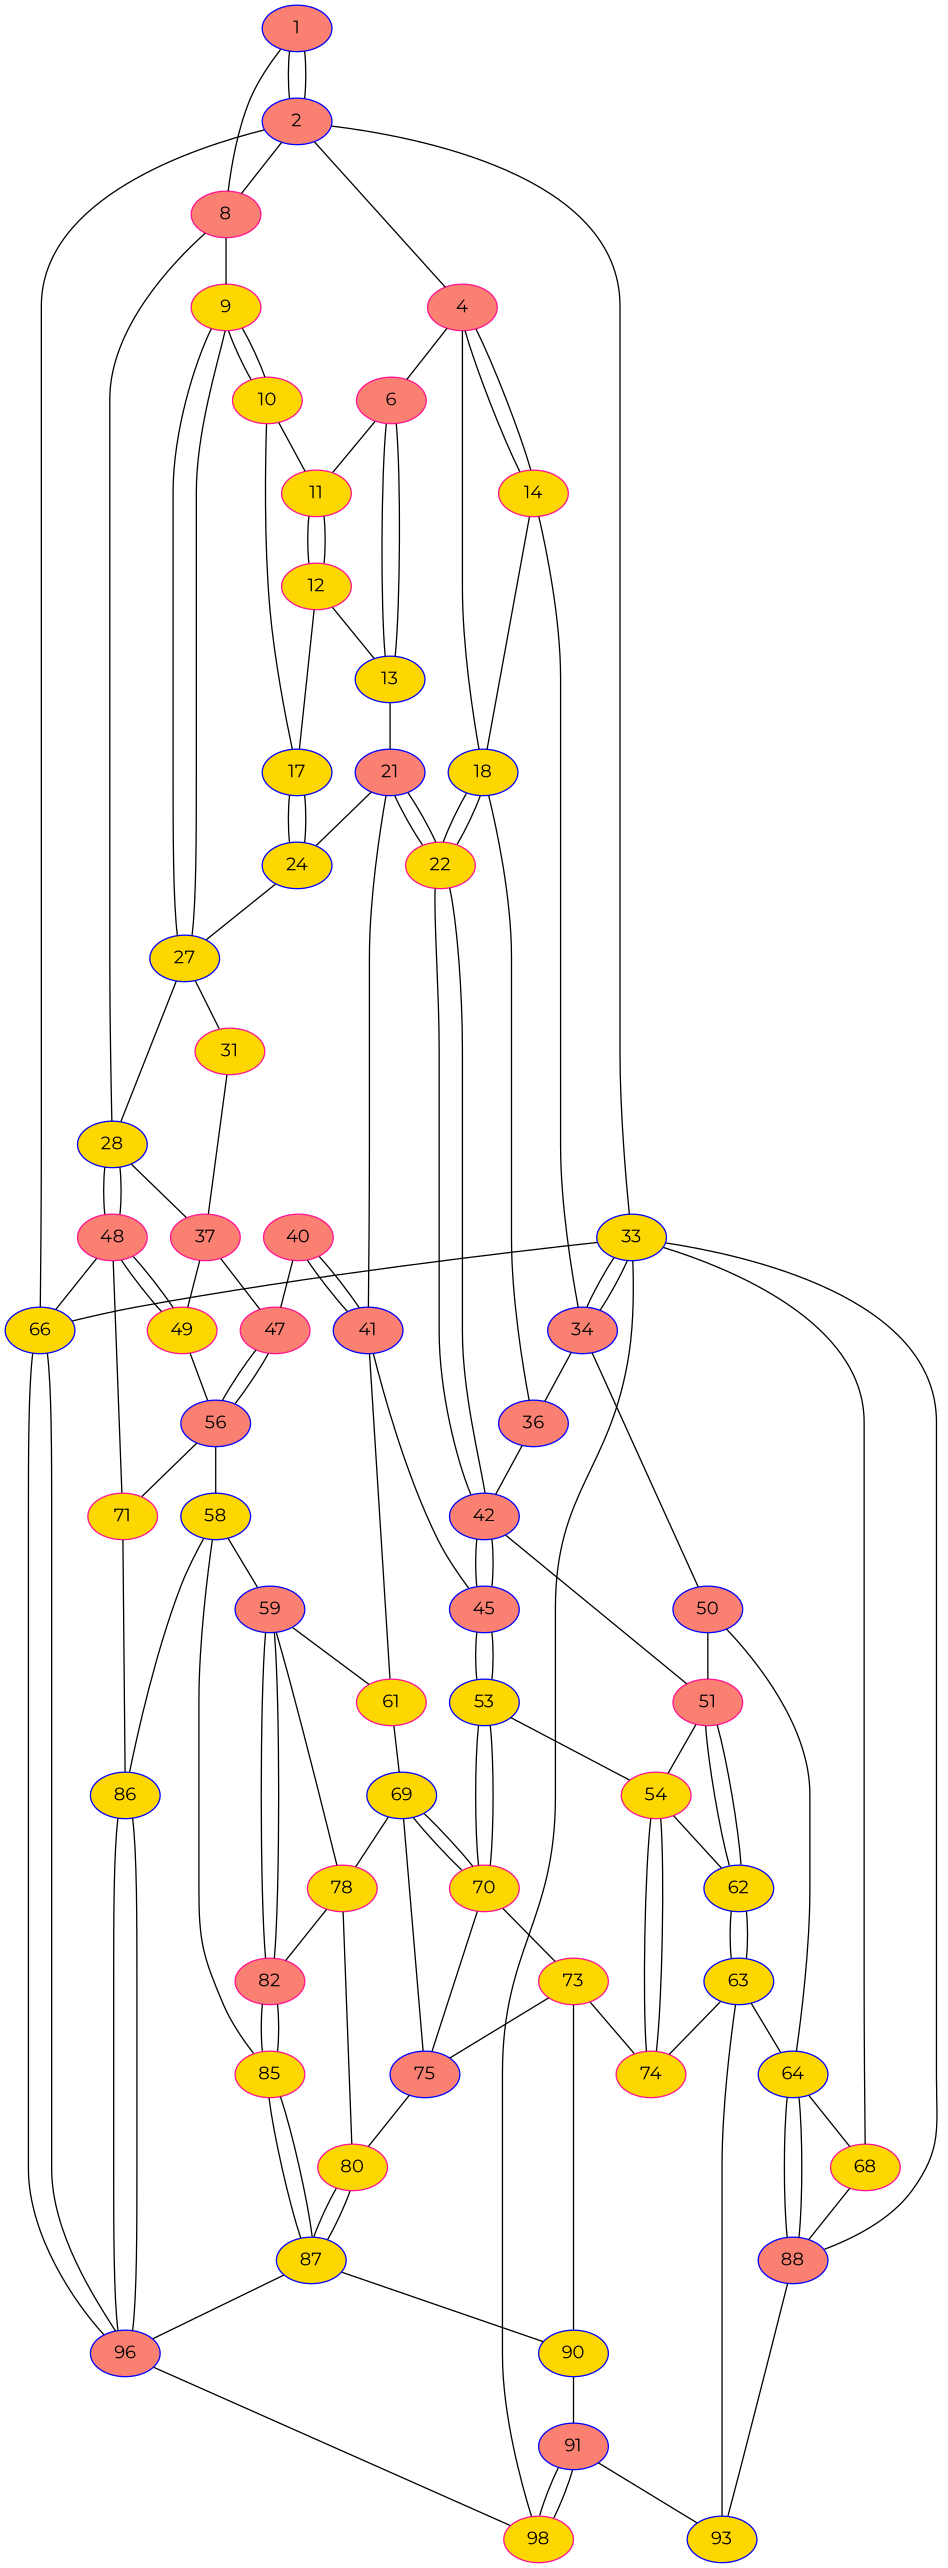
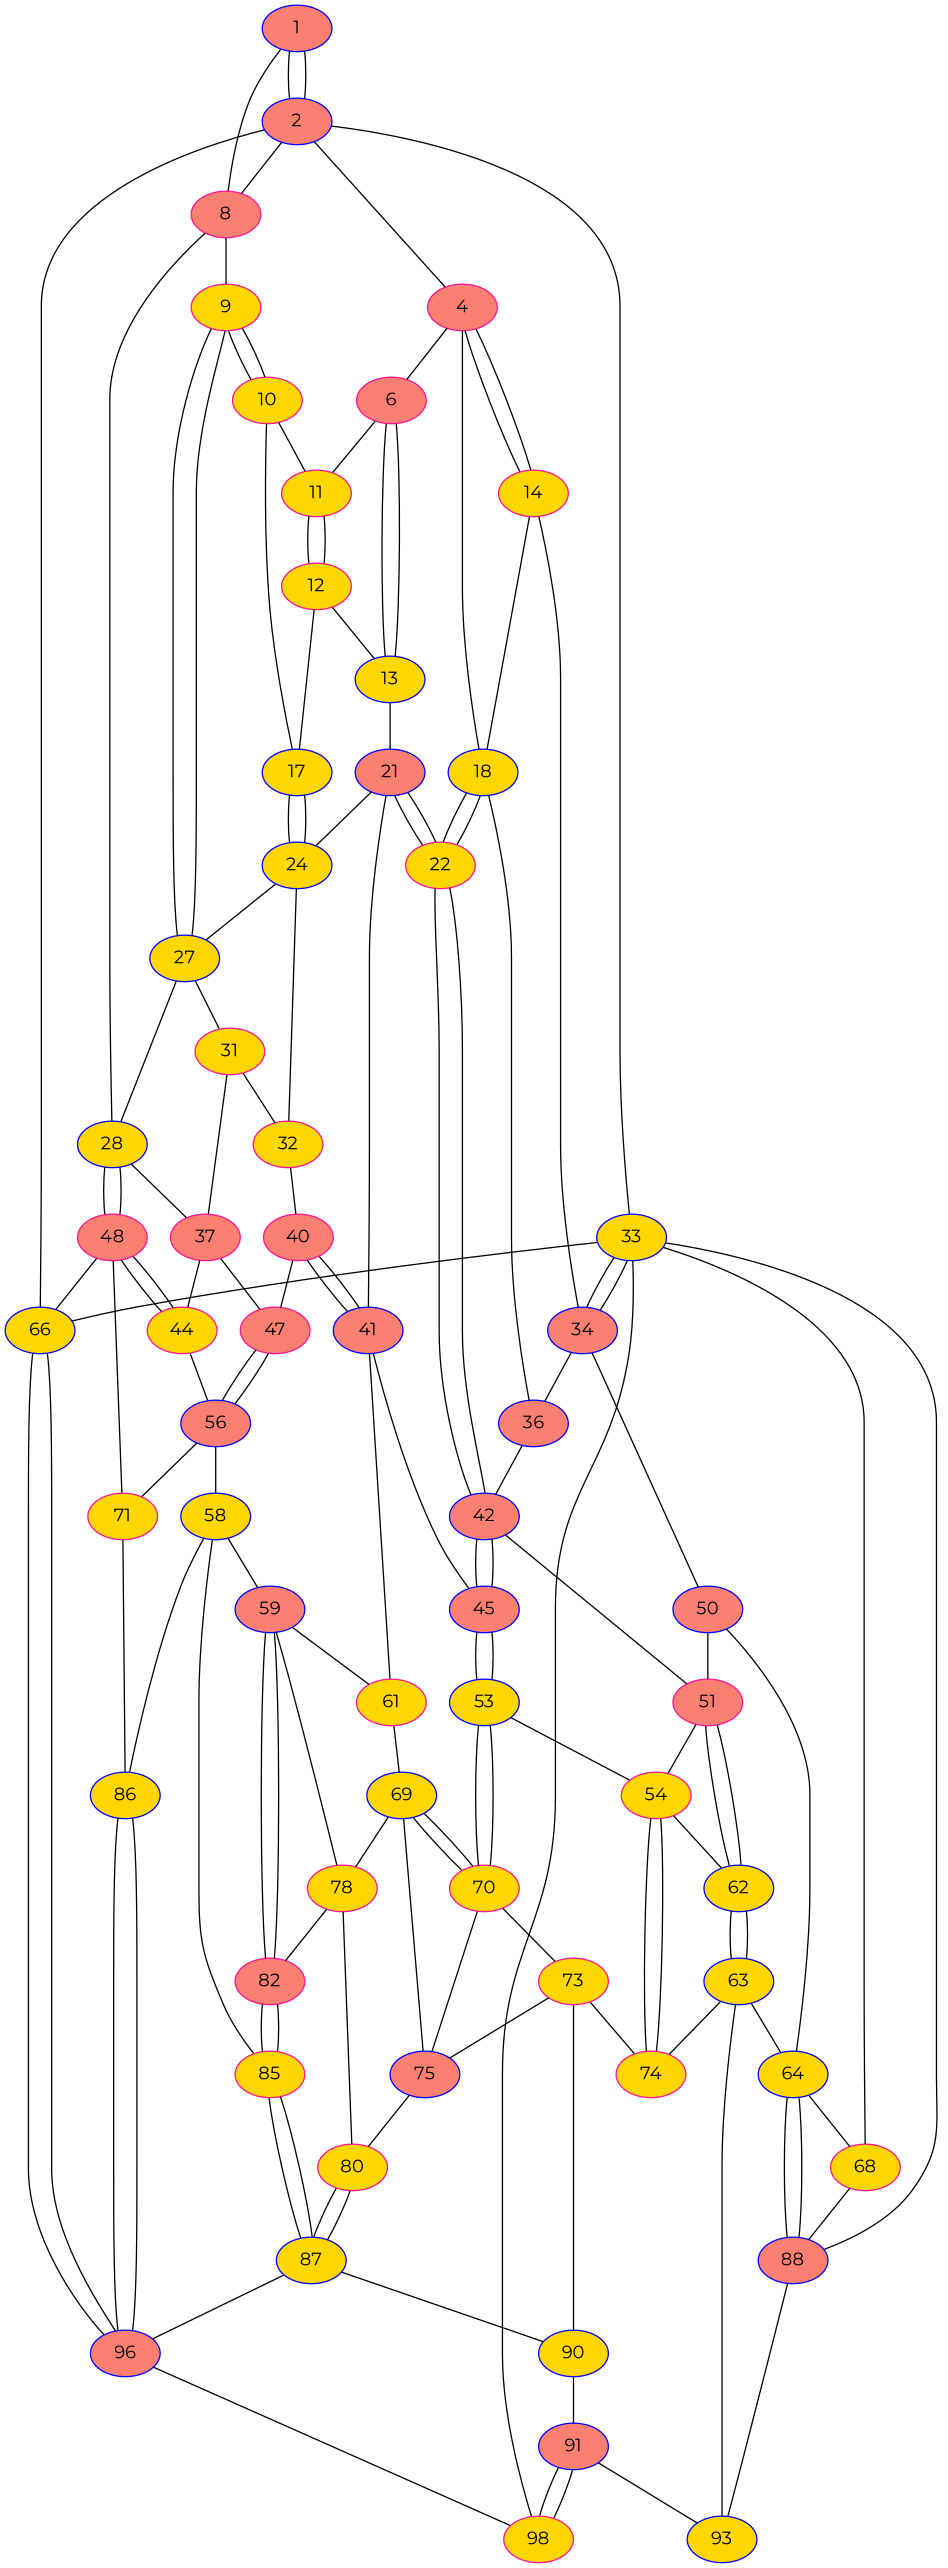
none -> (288, 1144)
(182, 1330) -> (182, 1330)
